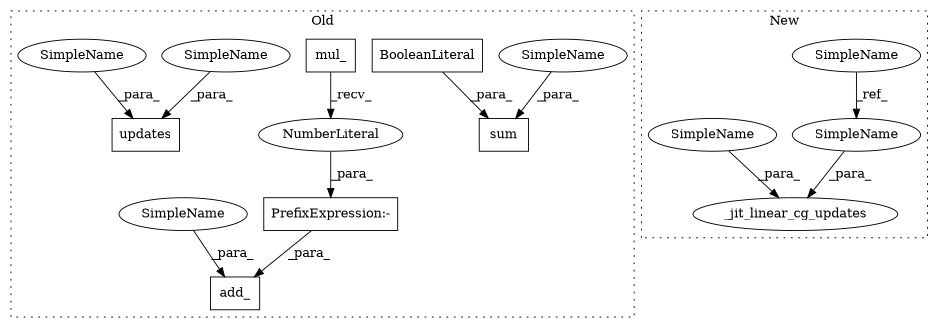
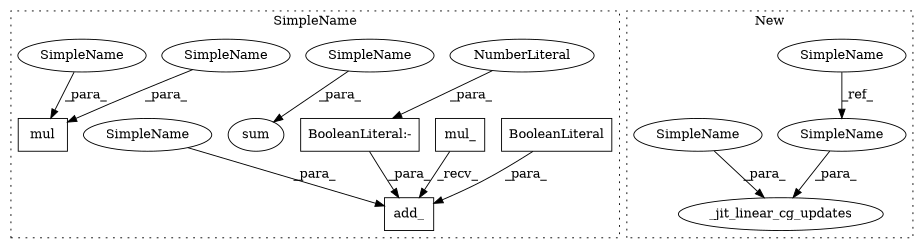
(323, 21) -> (315, 21)
(331, 91) -> (437, 171)
(462, 92) -> (489, 178)
(146, 135) -> (43, 135)
(504, 135) -> (256, 135)
(331, 214) -> (360, 135)
